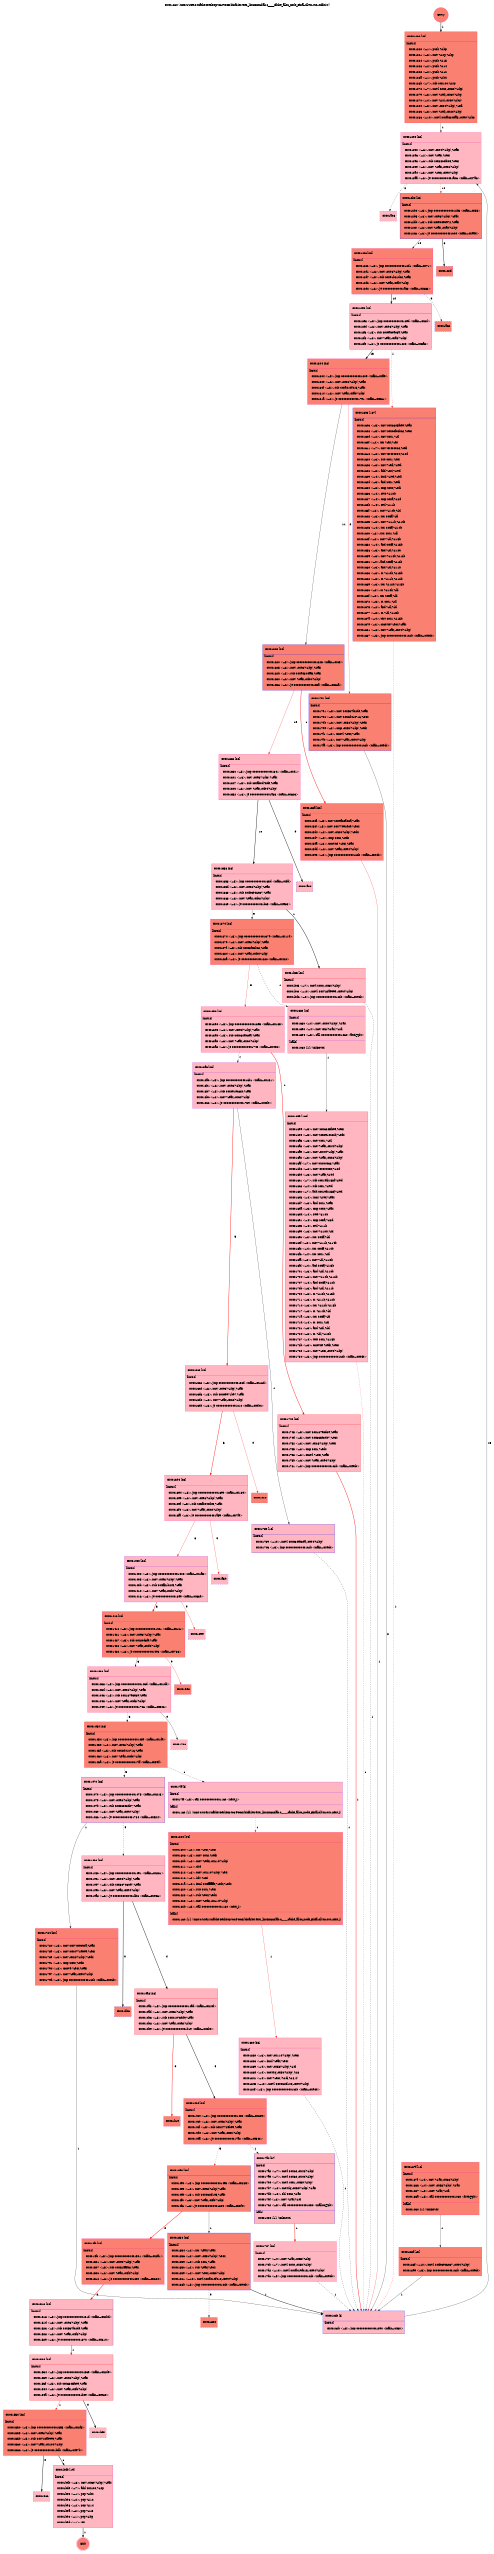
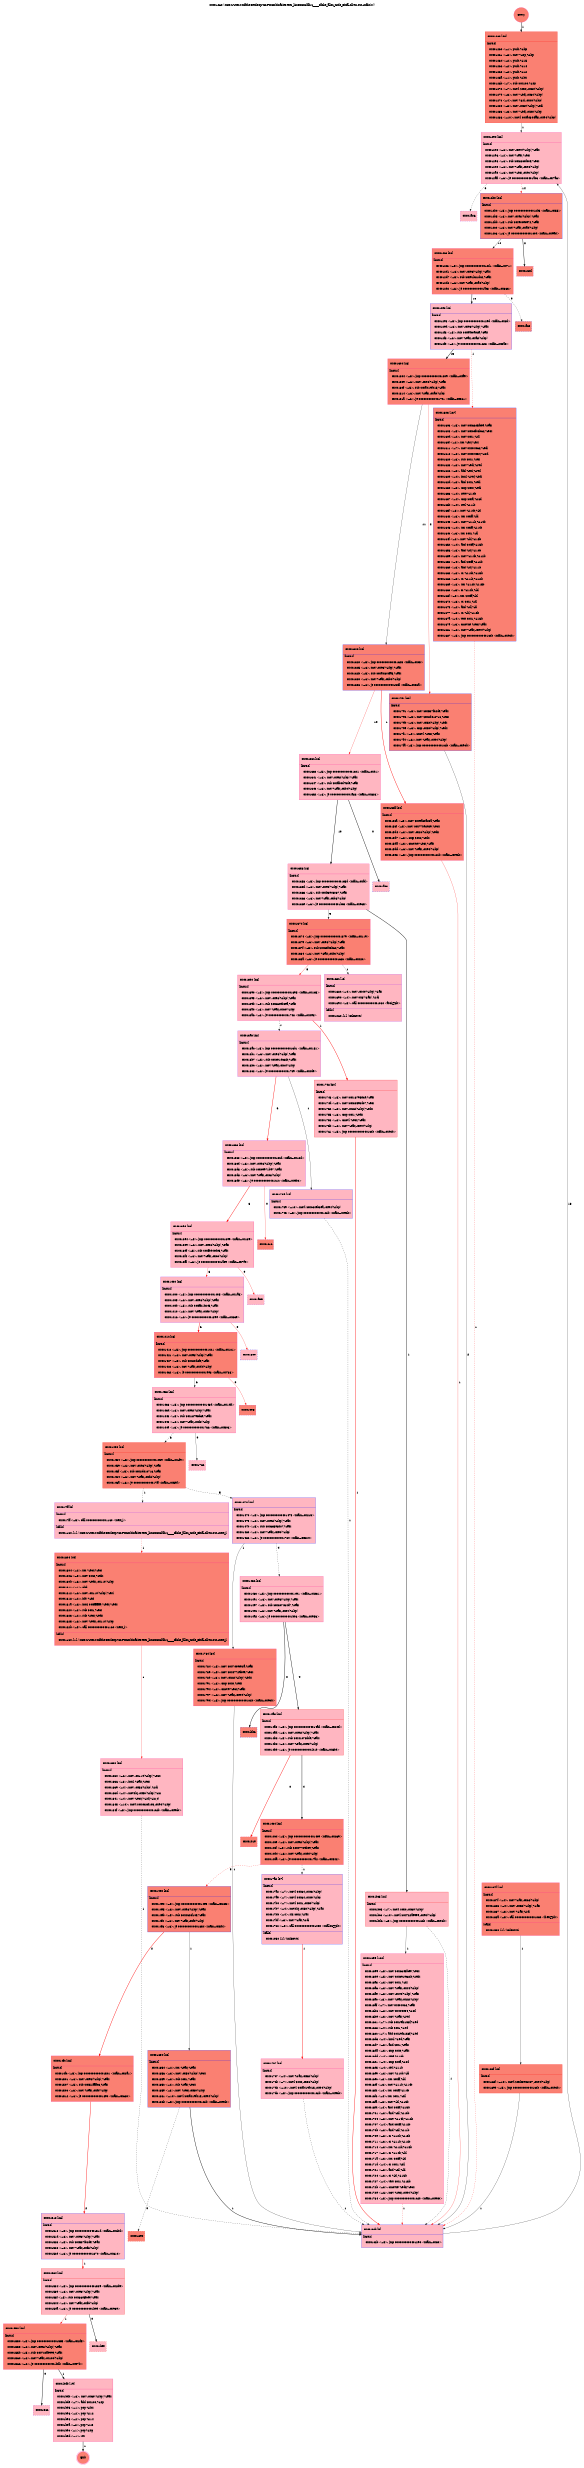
(327, 1082) -> (406, 1939)
